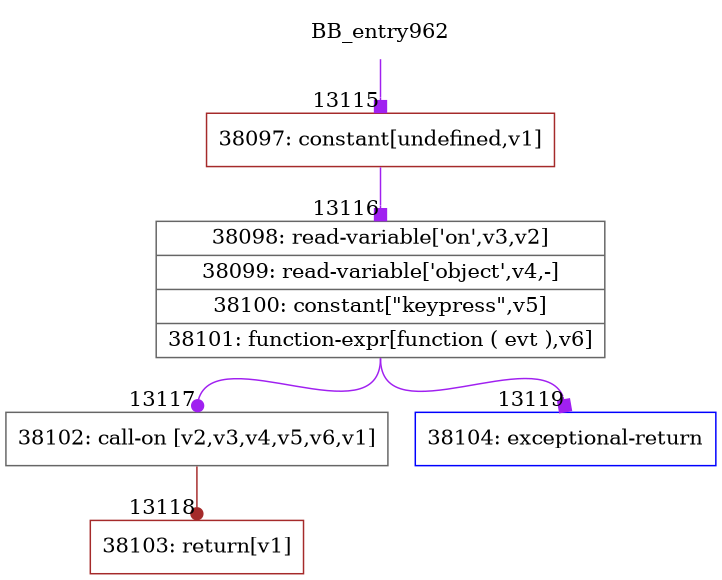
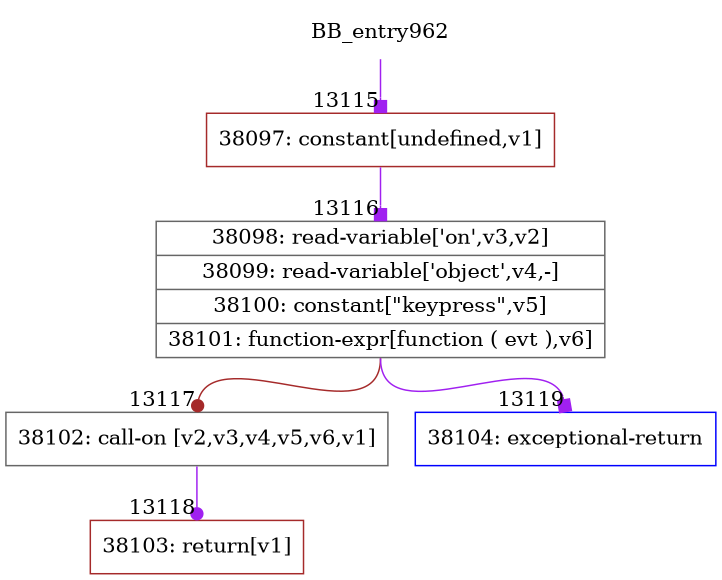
(295, 386) -> (295, 386)
(197, 487) -> (197, 487)
